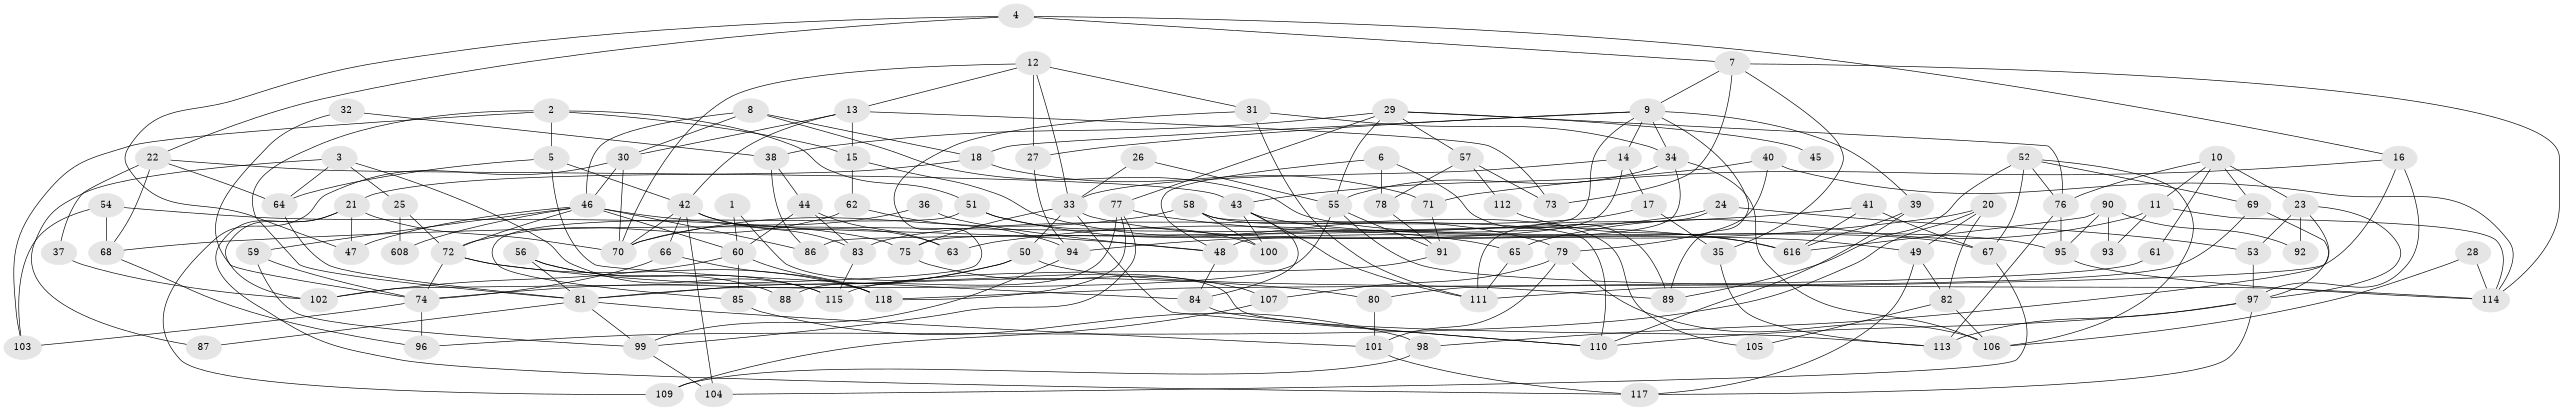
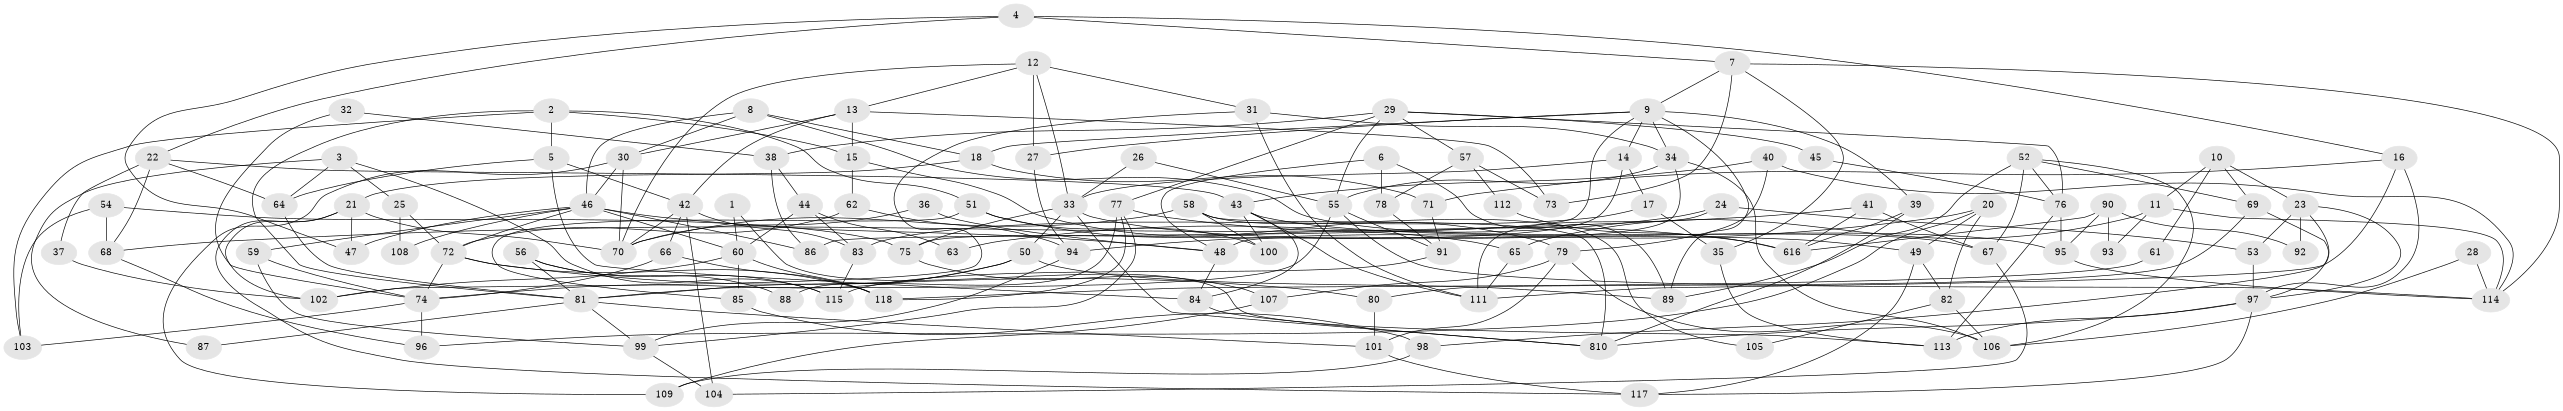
(2137, 177) -> (1939, 180)
(819, 229) -> none
(400, 253) -> (400, 253)
(1599, 348) -> (1599, 348)
